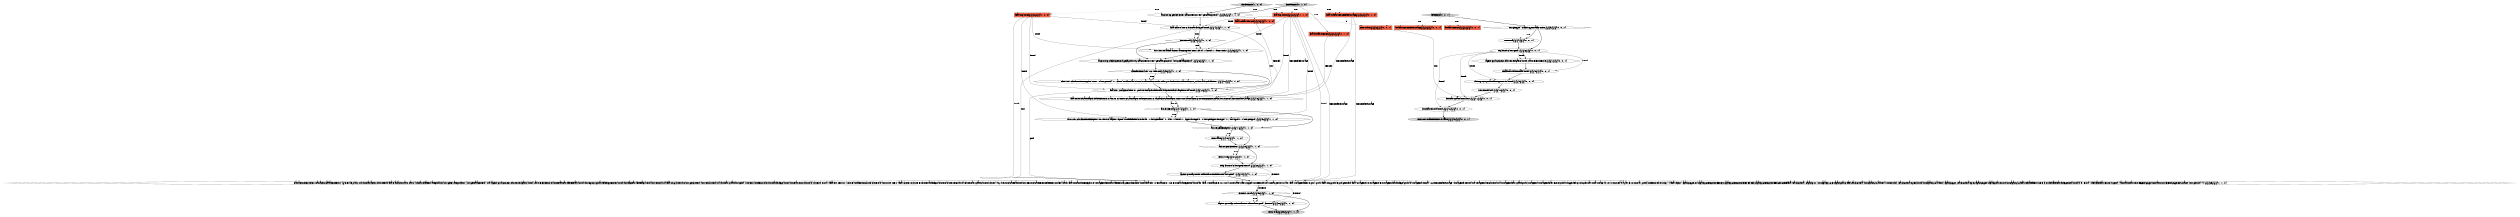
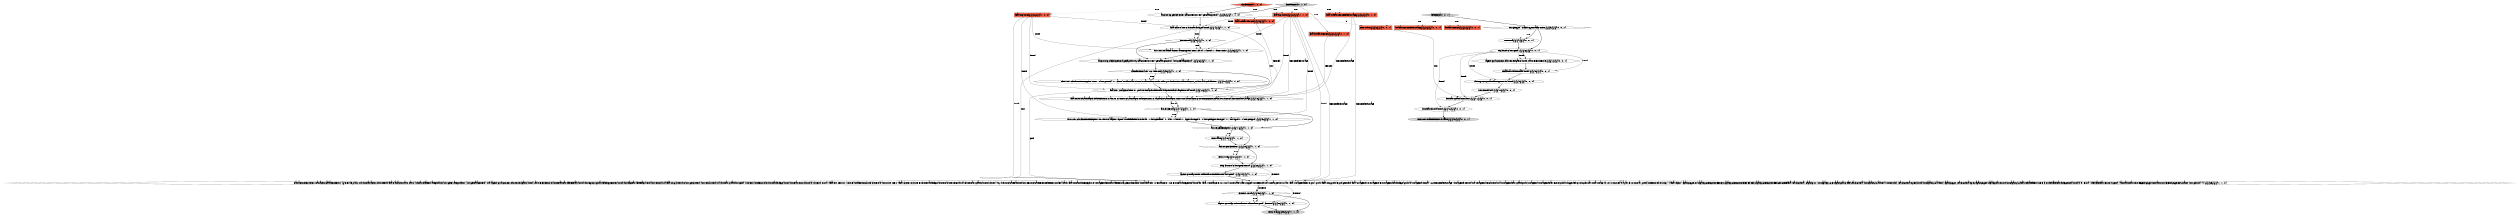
(1252, 5) -> (1252, 5)
